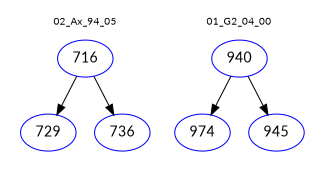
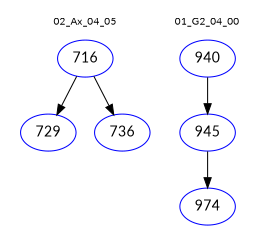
(85, 22) -> (85, 22)
(223, 91) -> (208, 165)
